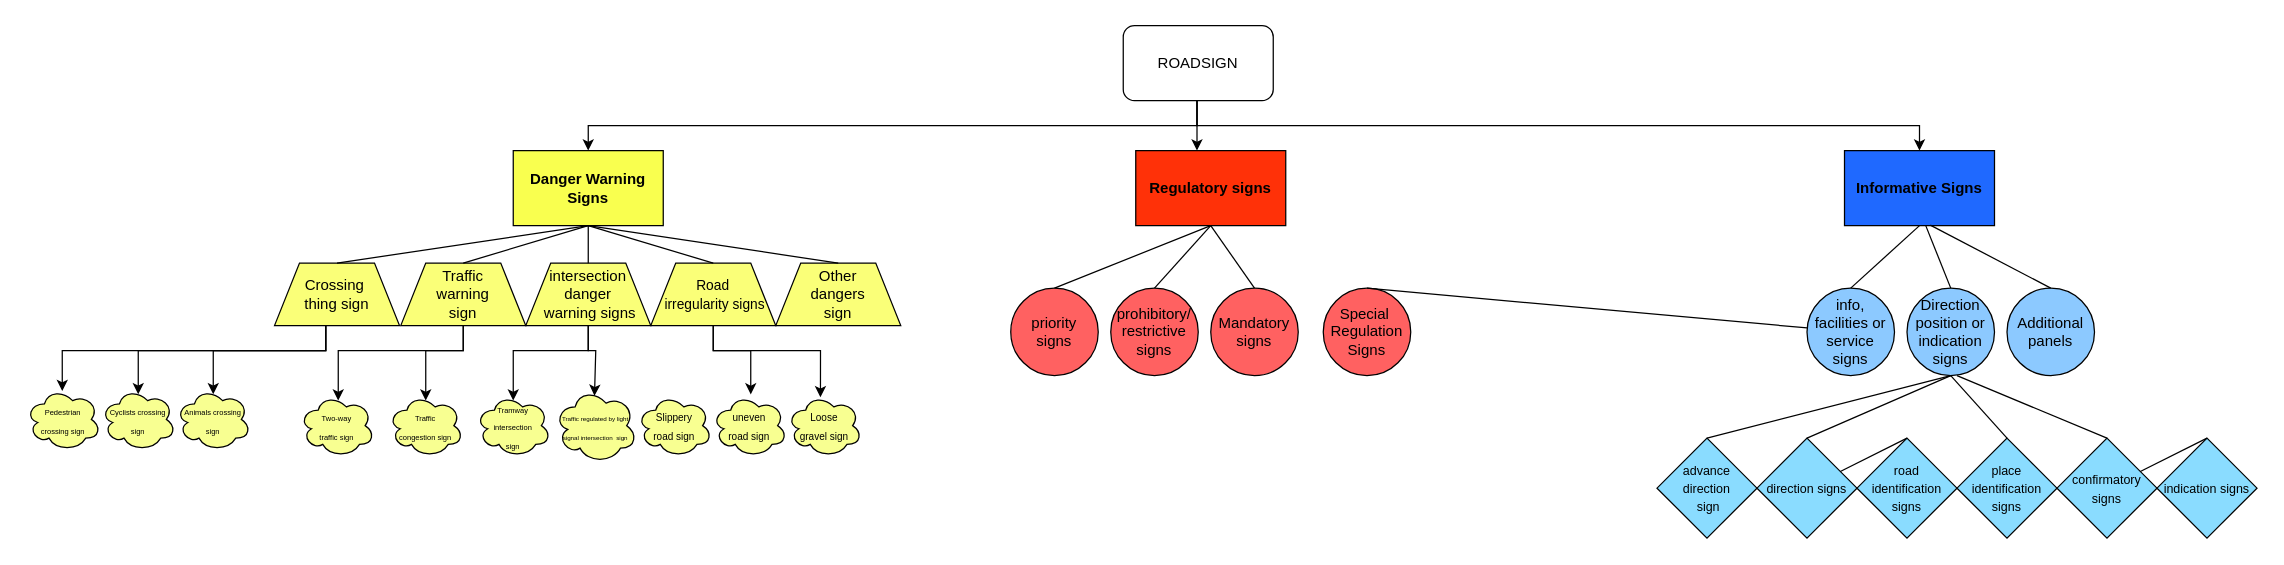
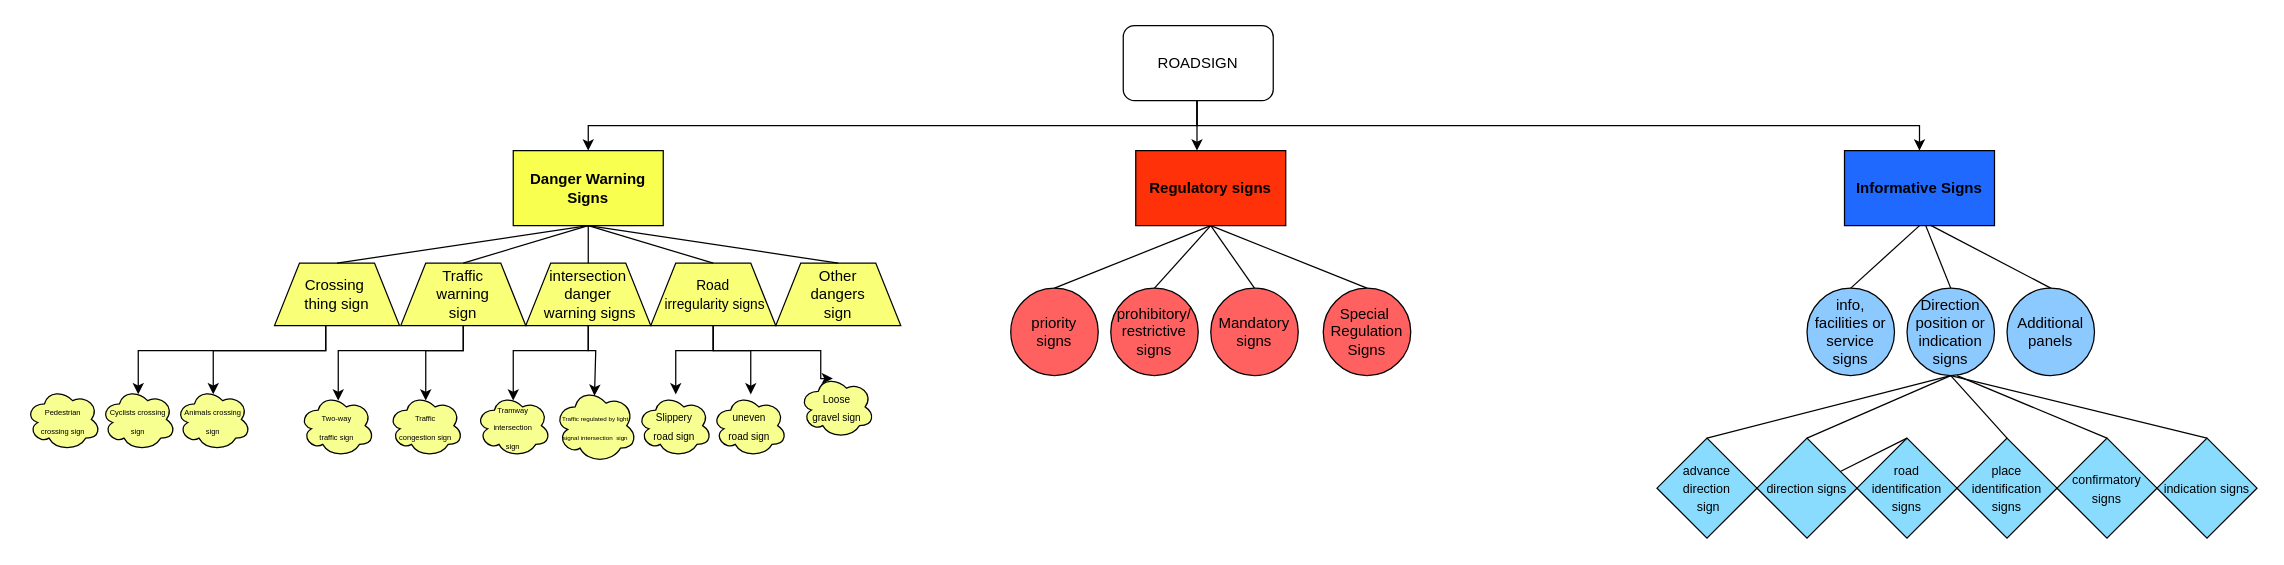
(1592, 309) -> (1291, 258)
(83, 351) -> none
none -> (677, 351)
(824, 426) -> (837, 407)
(2174, 455) -> (2093, 410)
